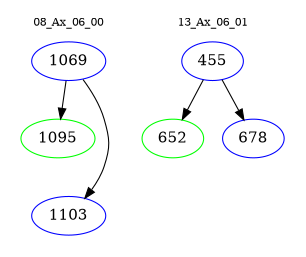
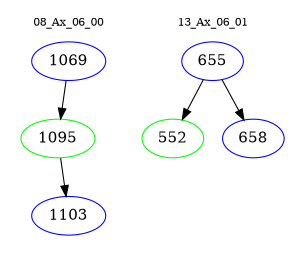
(213, 61) -> (213, 61)
(108, 133) -> (63, 172)
(173, 138) -> (173, 138)
(253, 138) -> (253, 138)
